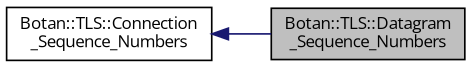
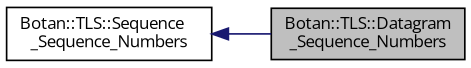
(109, 34) -> (109, 34)
